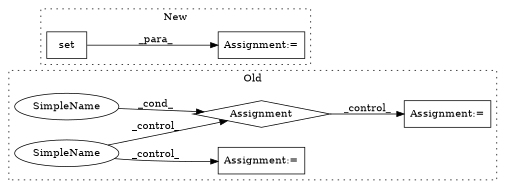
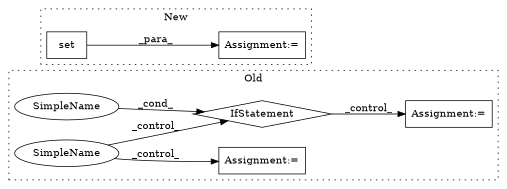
(261, 114) -> (262, 114)
